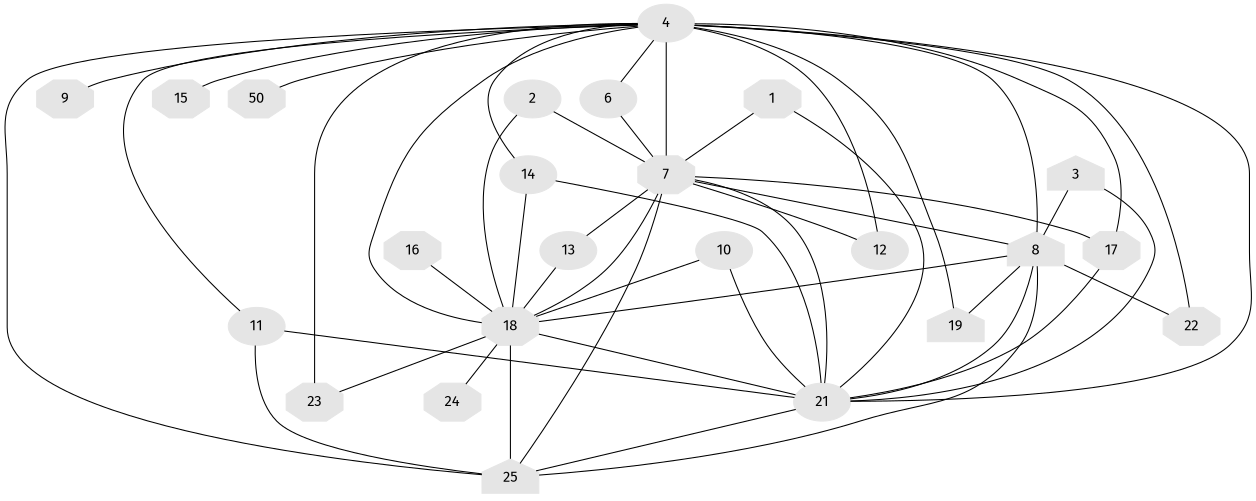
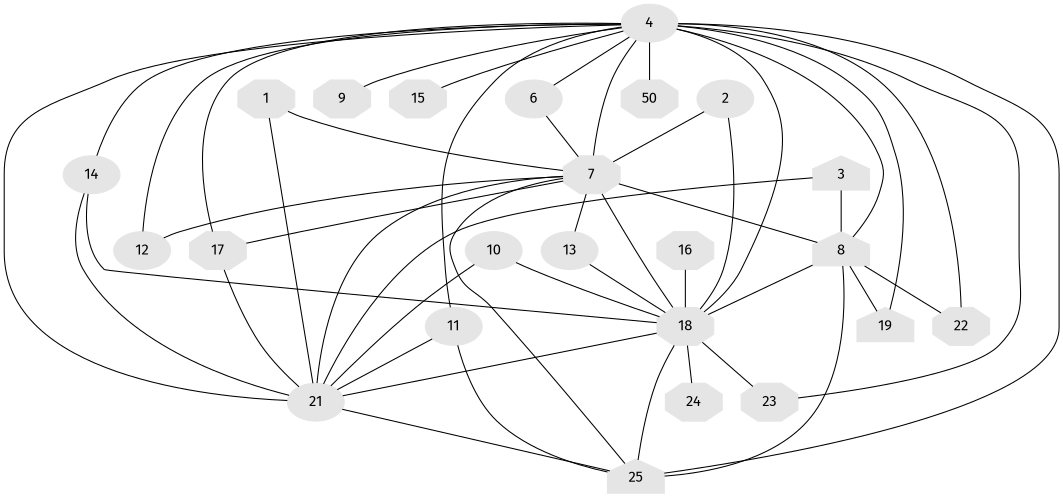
(972, 361) -> none
